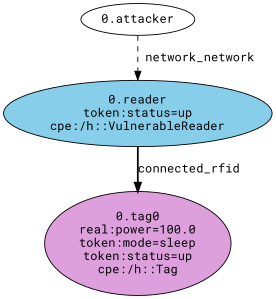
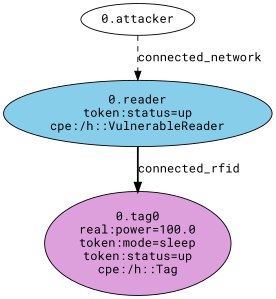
(200, 58) -> (200, 58)
